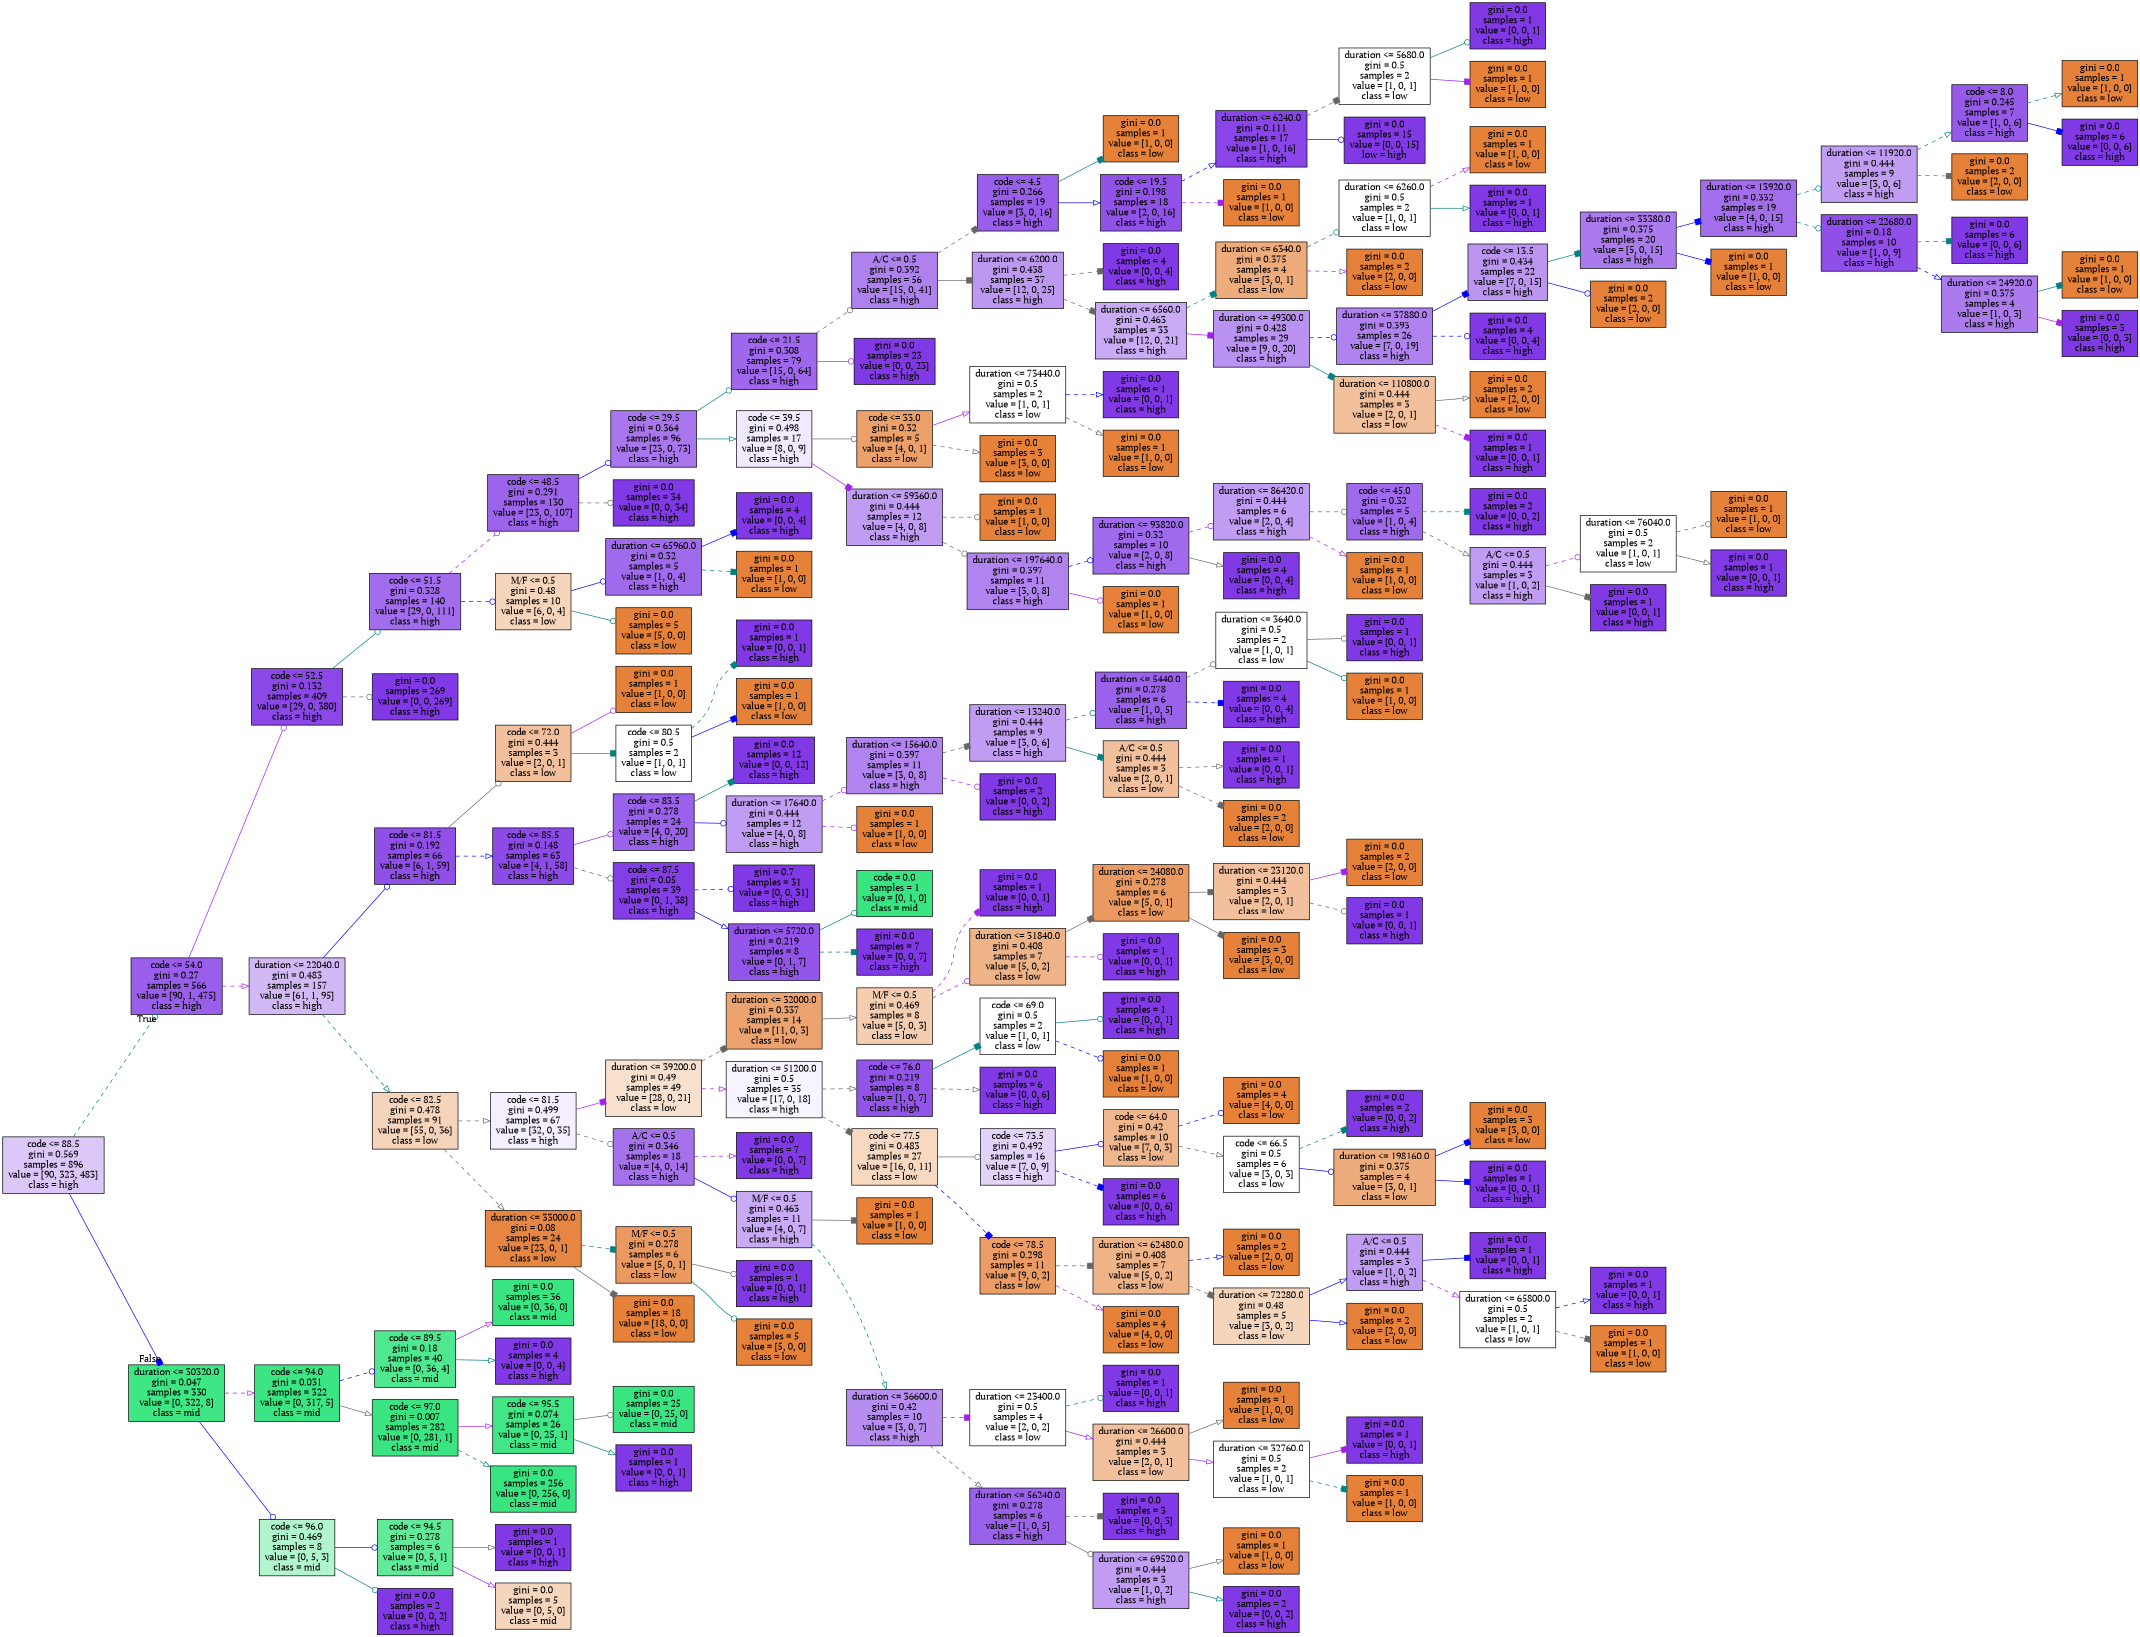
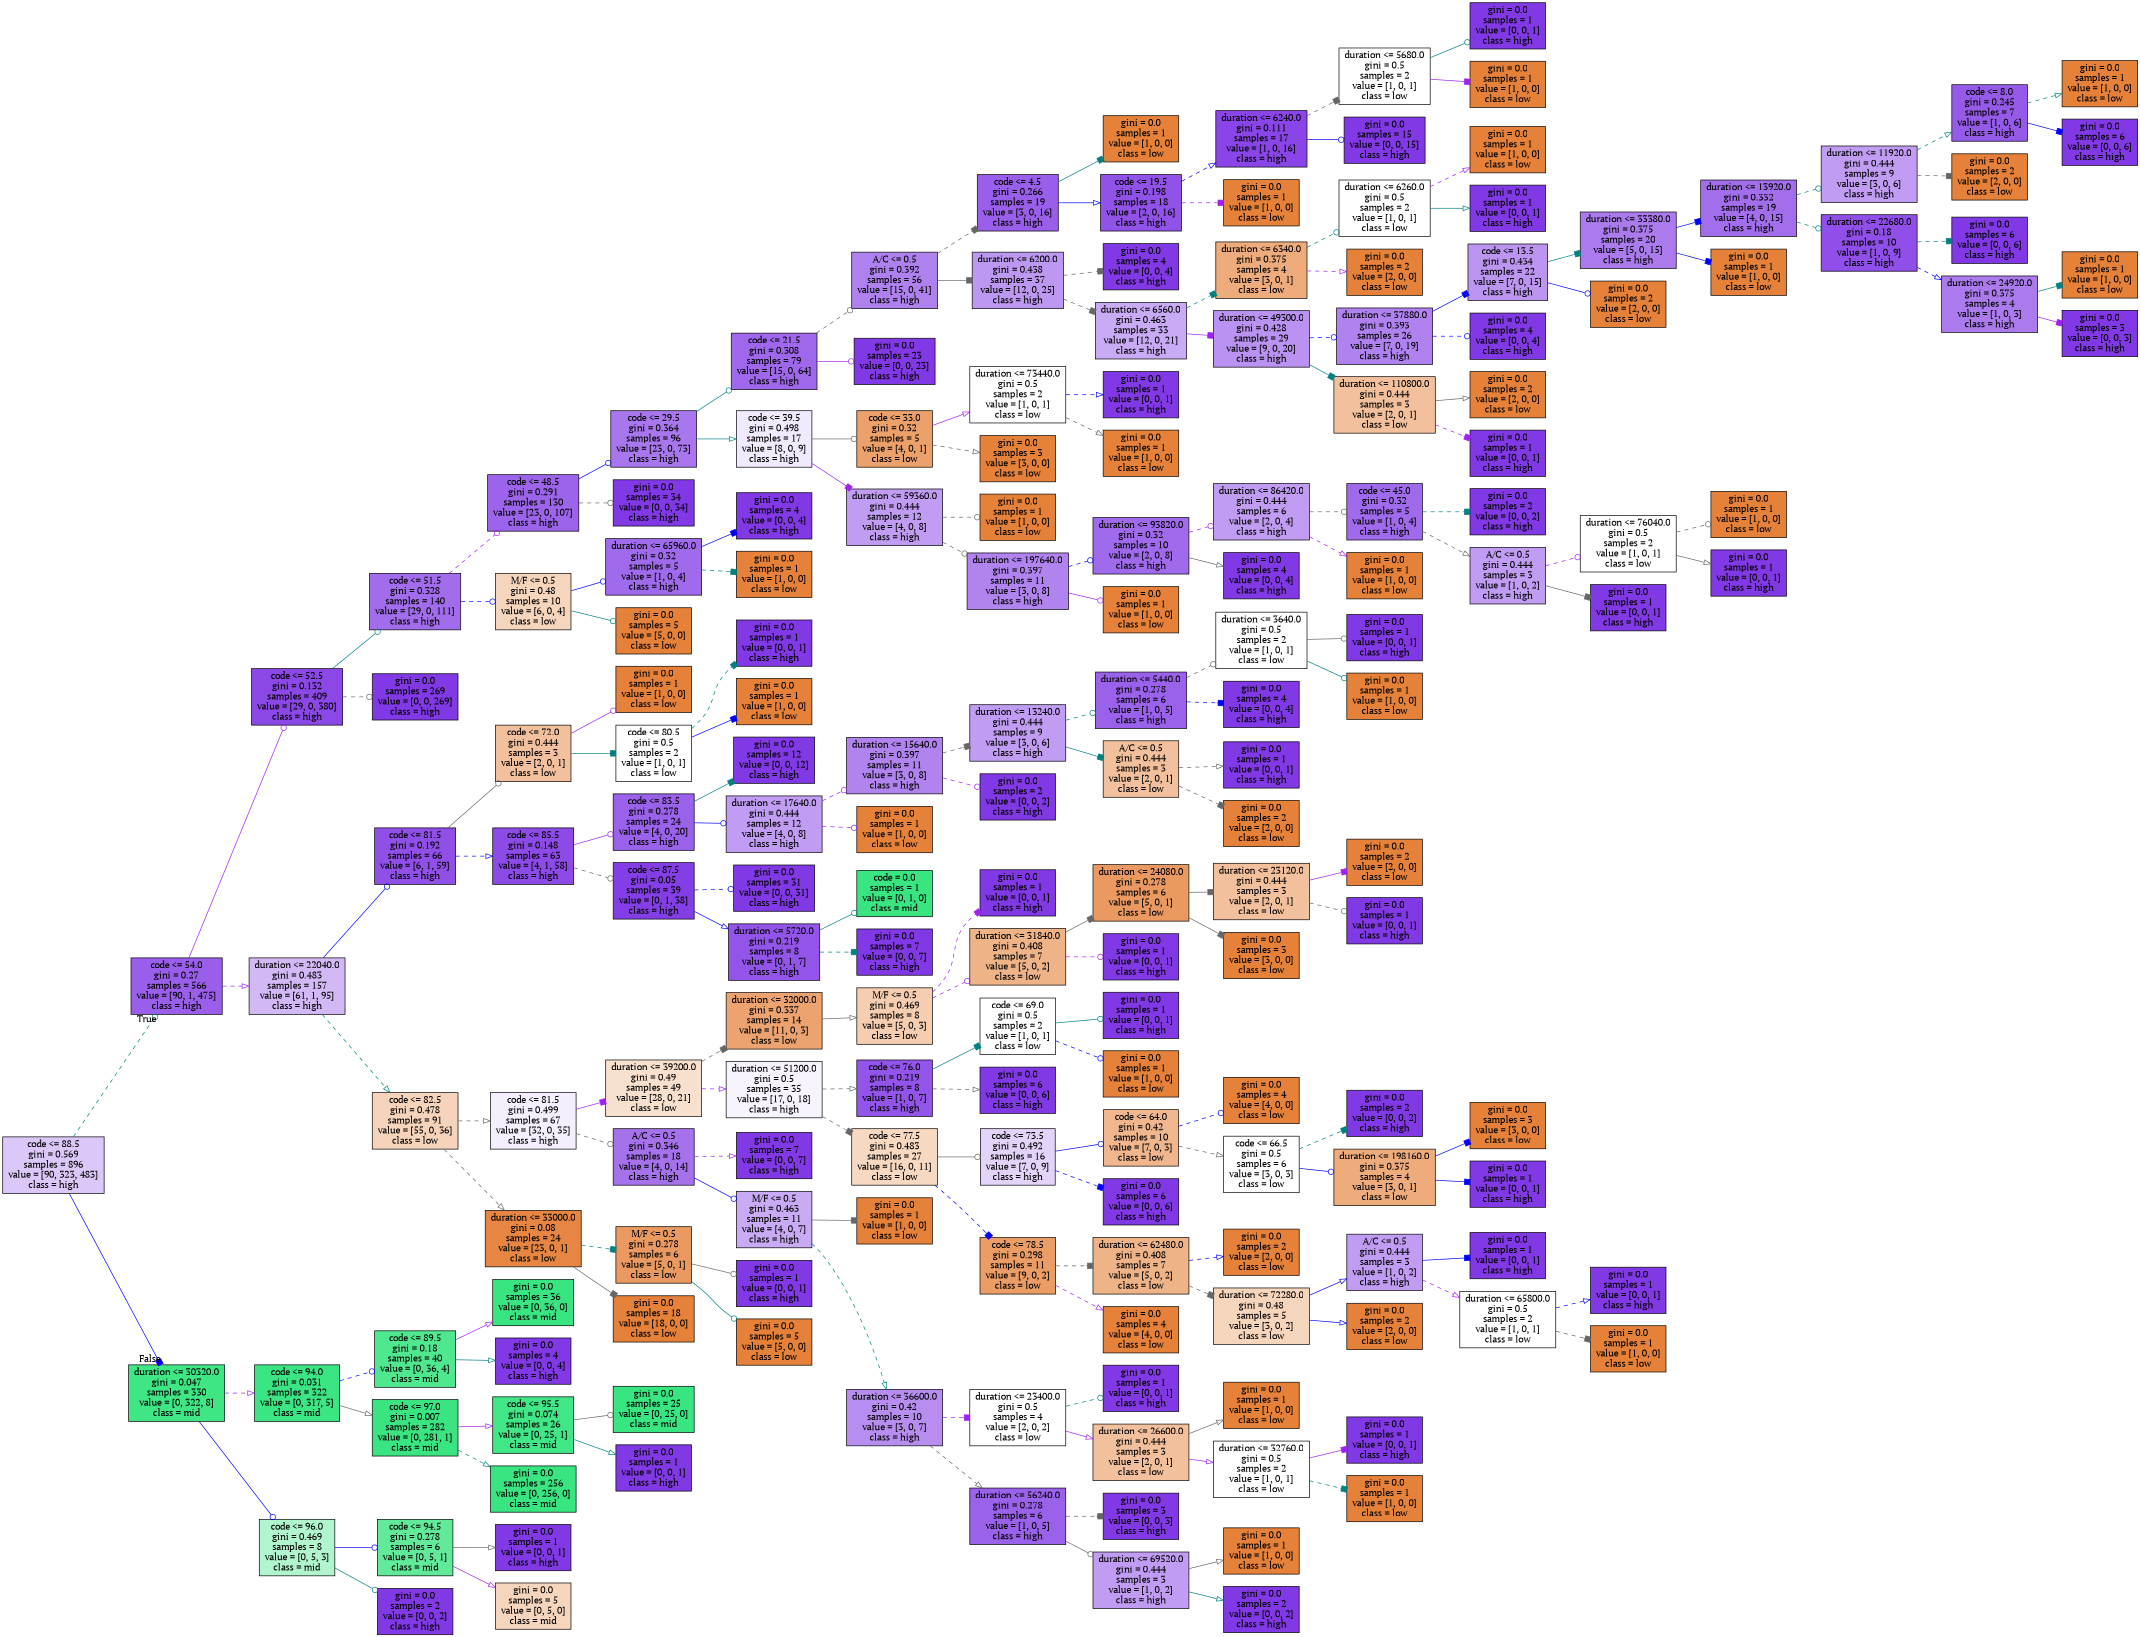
(1385, 140) -> (1385, 140)
(774, 888) -> (774, 888)
